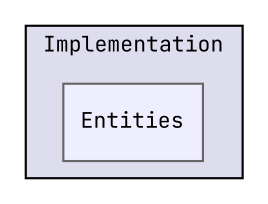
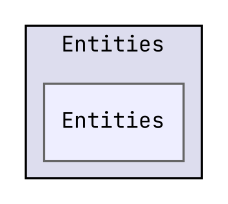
(134, 46) -> (114, 46)
